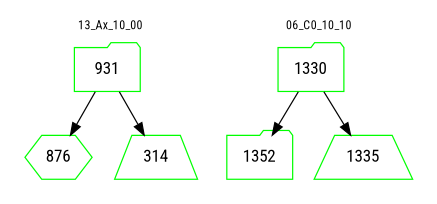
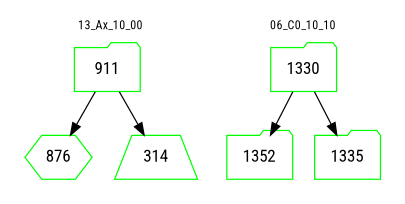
(107, 70) -> (107, 70)
(363, 157) -> (348, 157)
